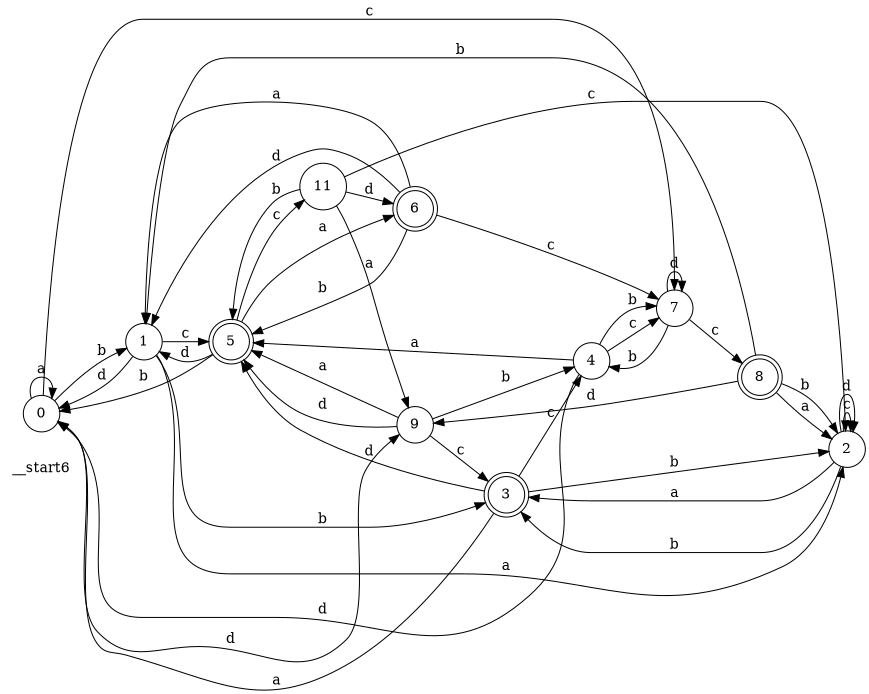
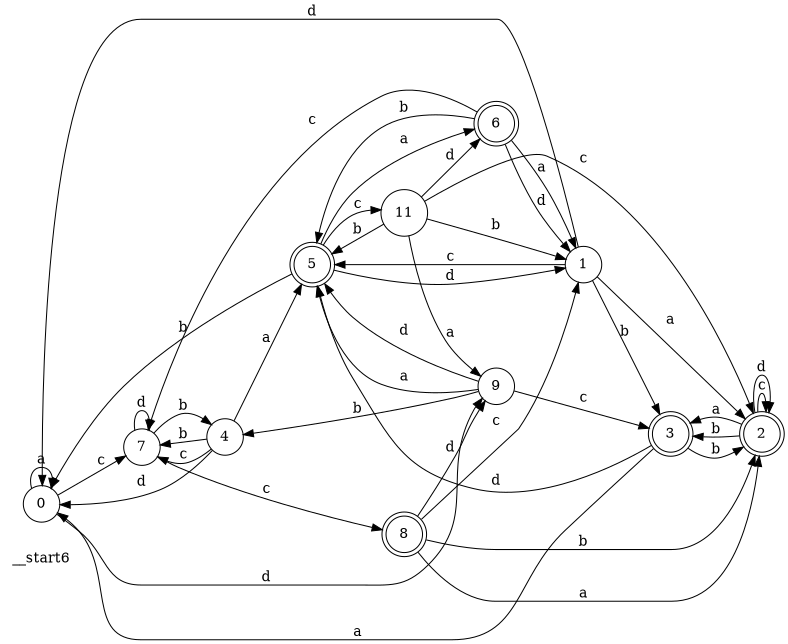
(461, 50) -> (496, 421)
(84, 374) -> (492, 237)
(547, 431) -> none
(847, 449) -> (762, 434)
